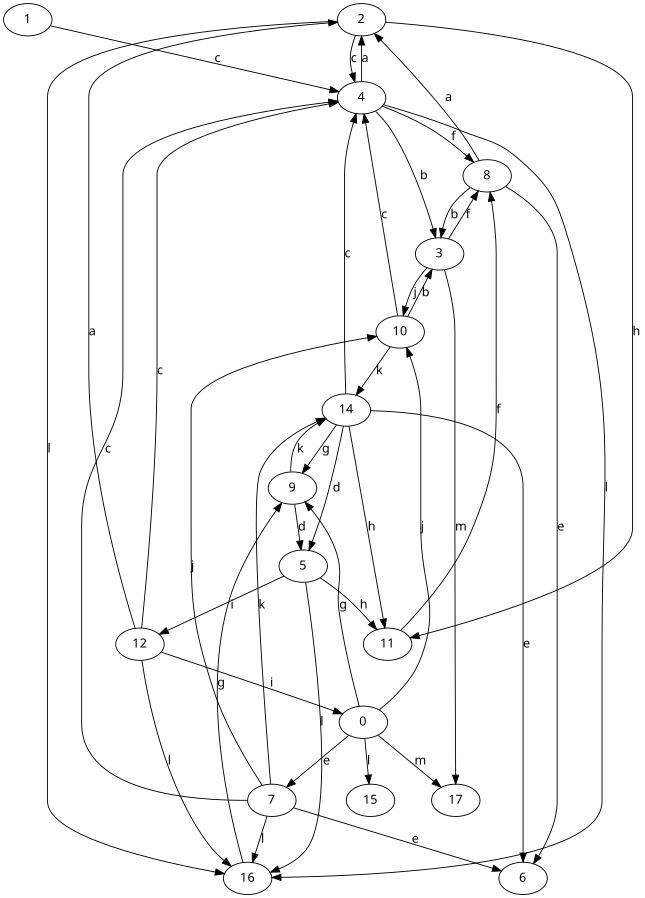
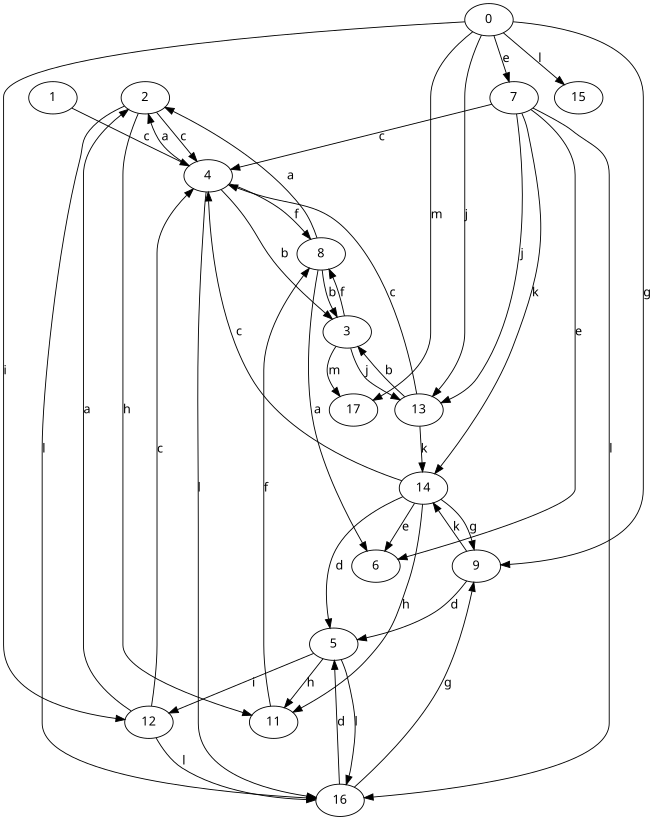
(400, 332) -> (419, 410)
(561, 527) -> (318, 410)
(248, 681) -> (4, 207)
none -> (337, 727)
